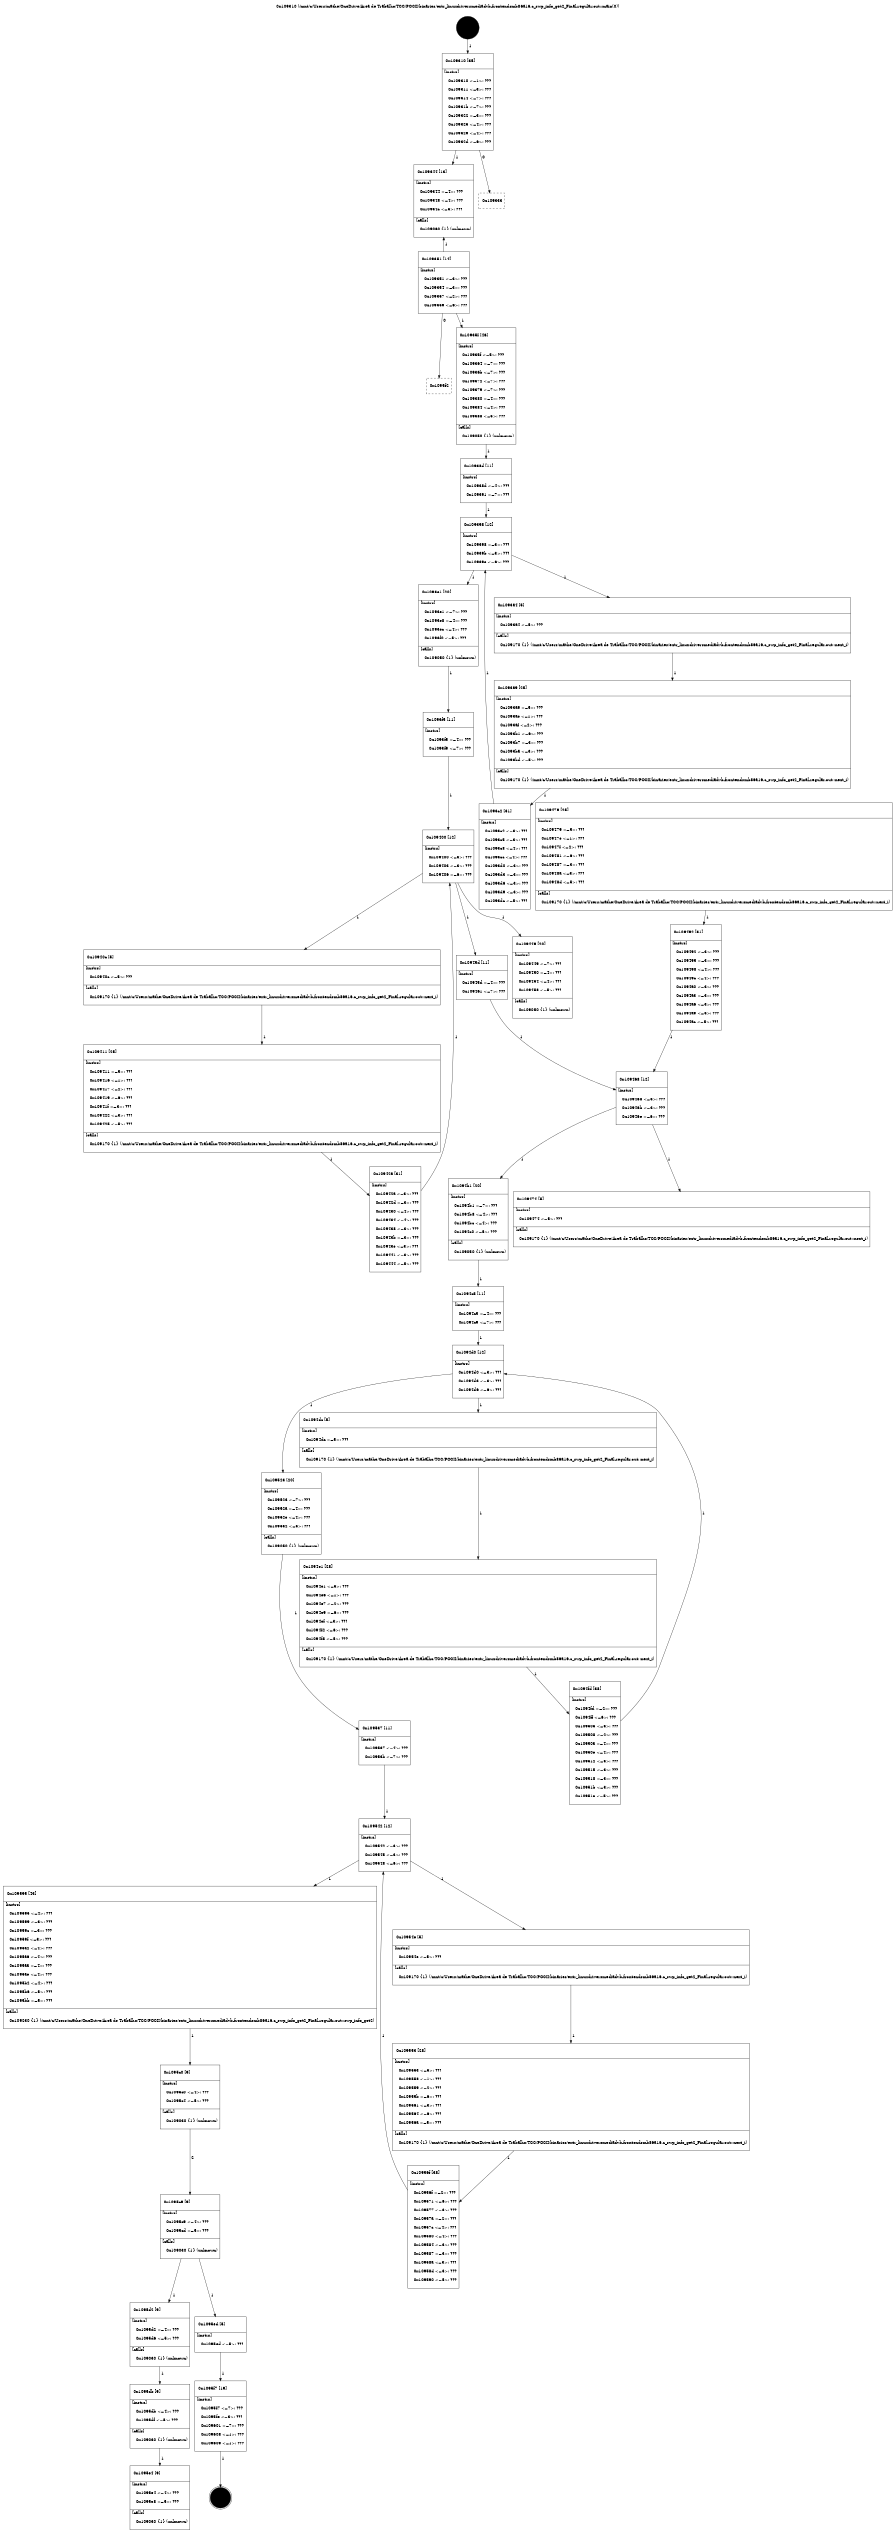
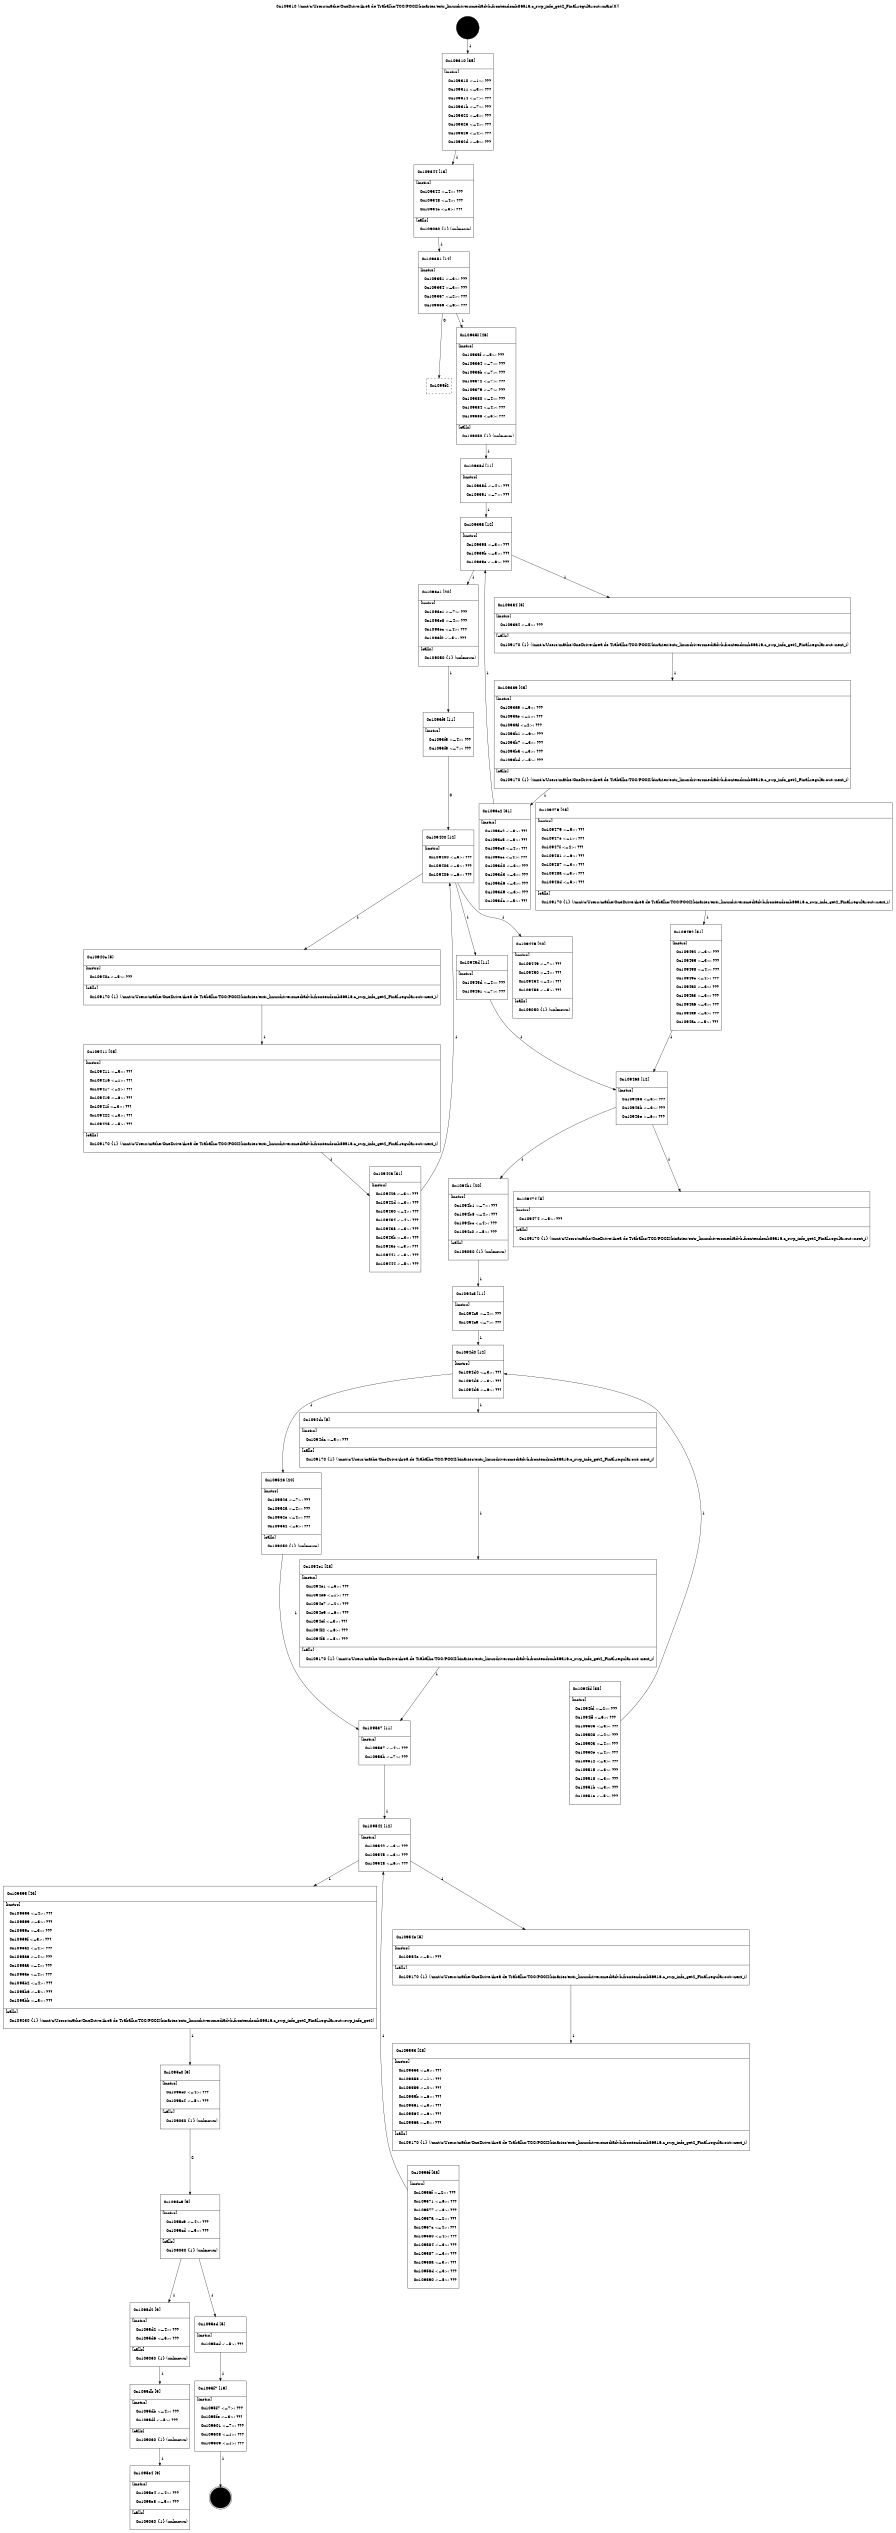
(492, 201) -> none
(444, 246) -> (439, 243)
(450, 795) -> (450, 795)
(547, 1689) -> (421, 1693)
(488, 2176) -> none
